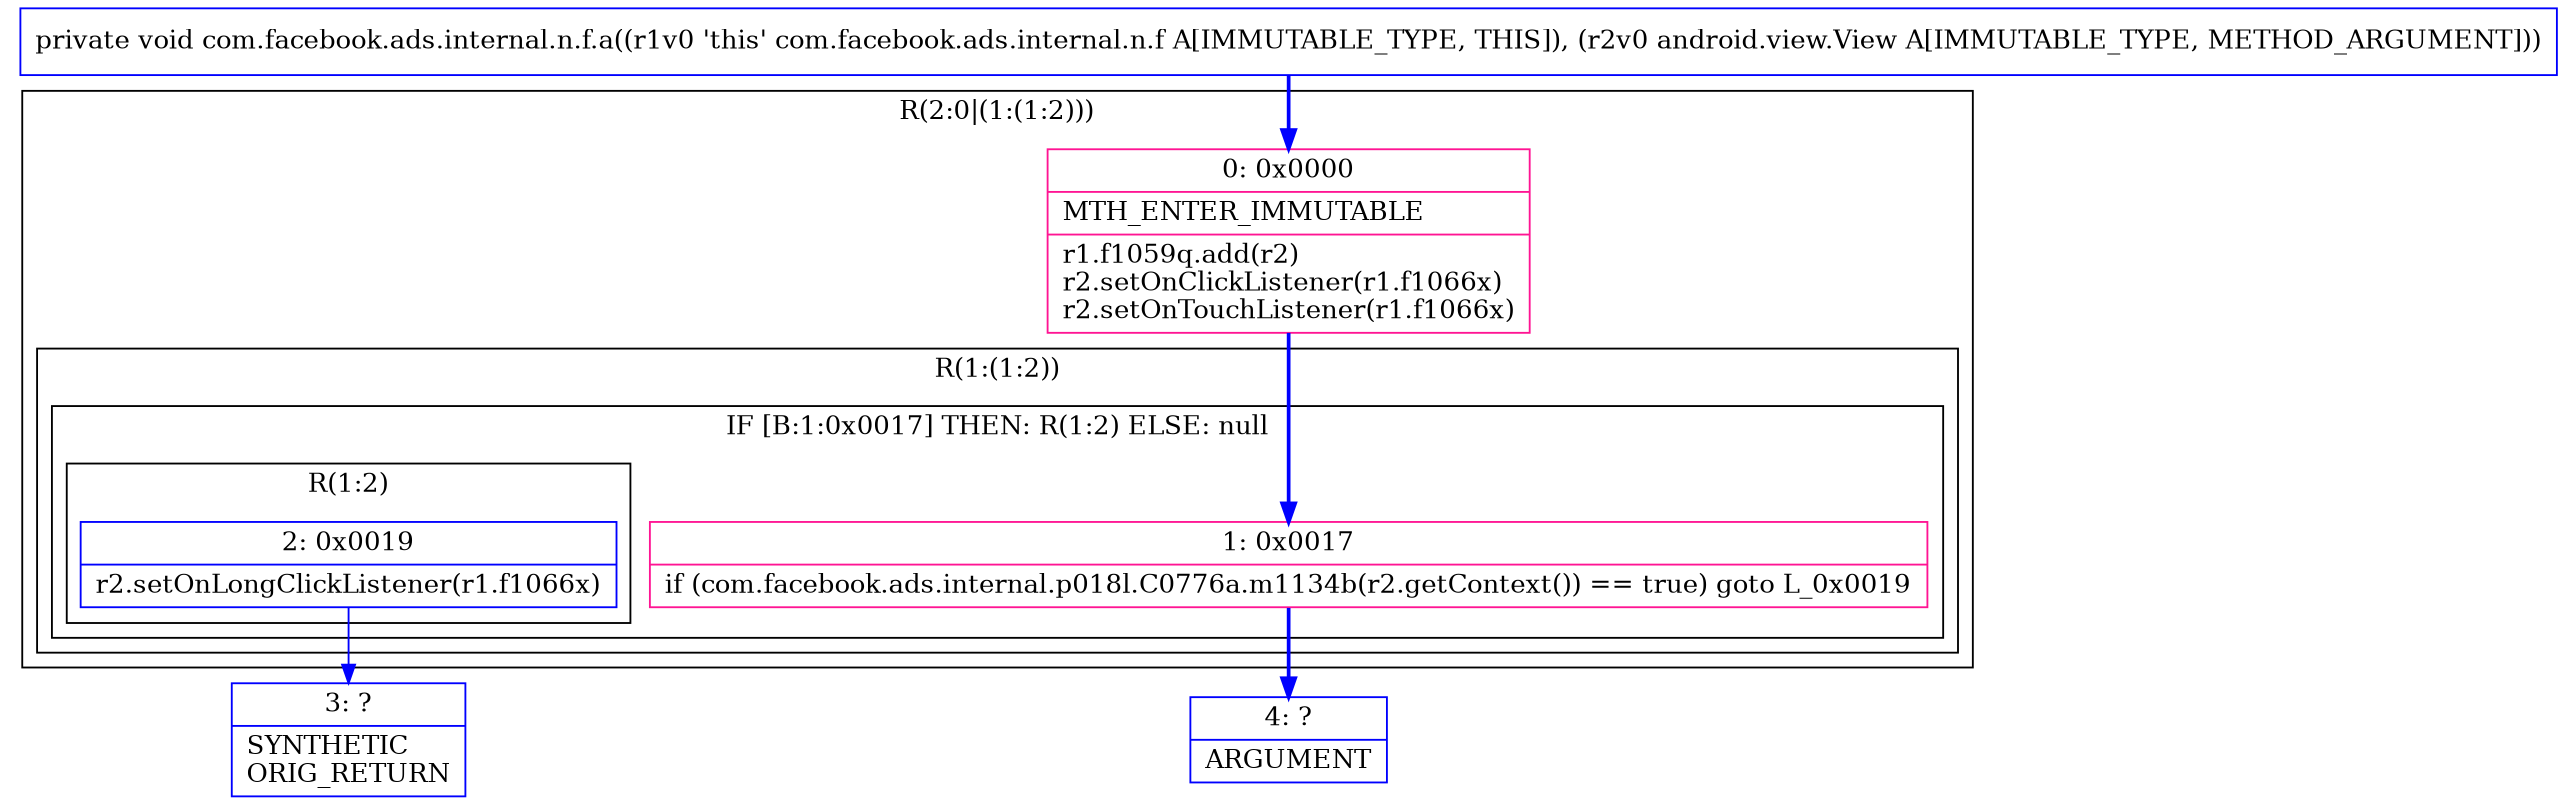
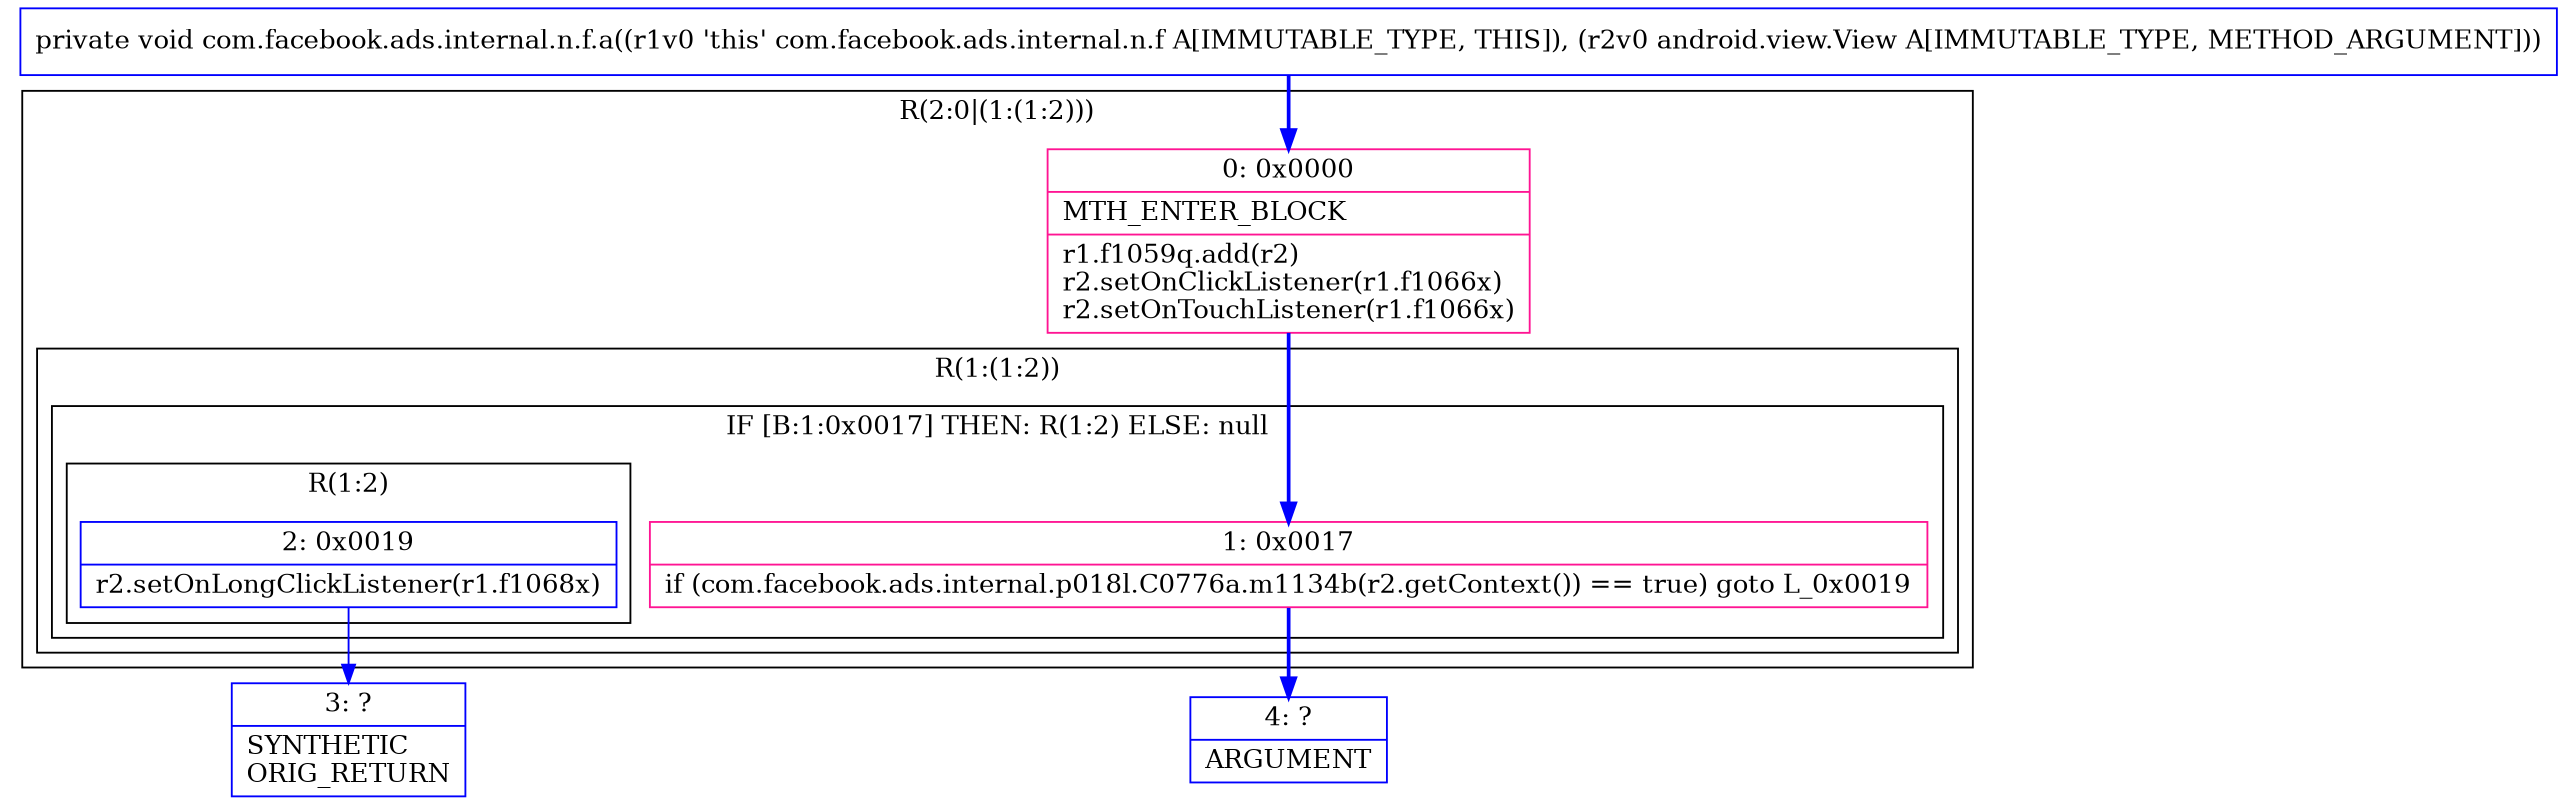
(1244, 212) -> (1205, 212)
(349, 585) -> (349, 585)
